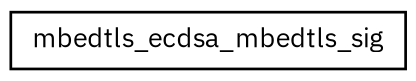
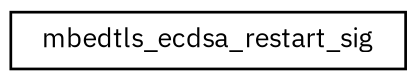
(208, 41) -> (208, 41)
